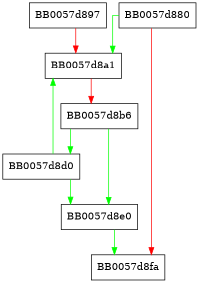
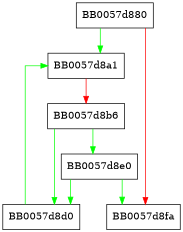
(68, 15) -> none
(71, 188) -> (71, 188)
